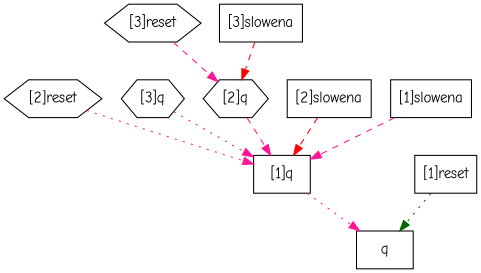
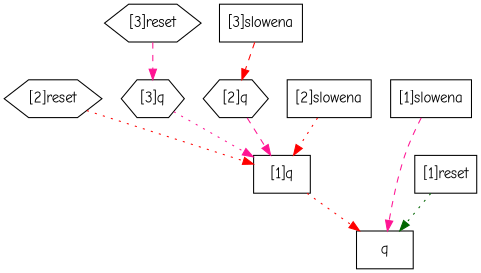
(191, 58) -> (153, 56)
(308, 132) -> (308, 132)
(165, 136) -> (165, 136)
(357, 136) -> (401, 168)
(329, 209) -> (329, 209)
